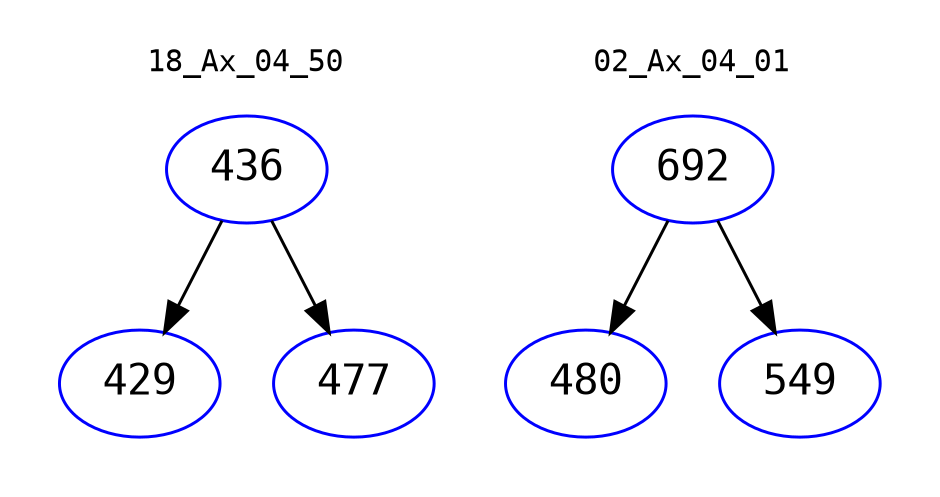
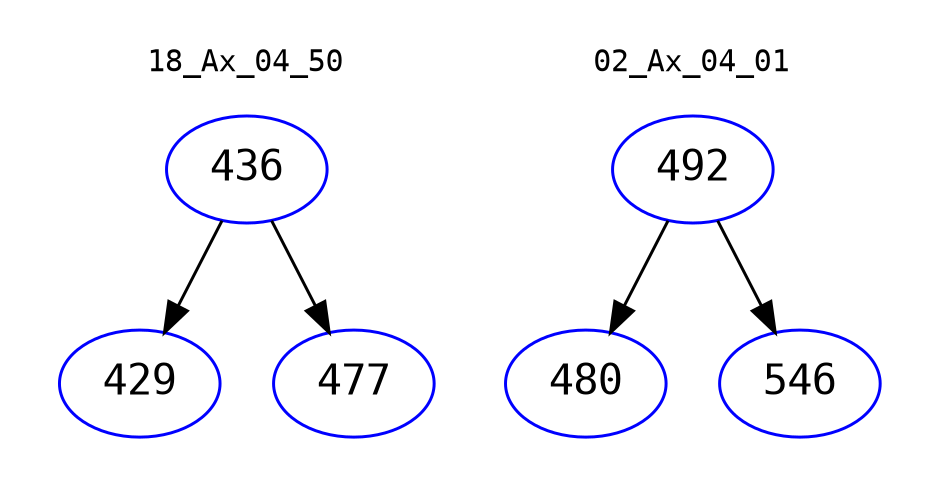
(693, 169) -> (693, 169)
(800, 384) -> (800, 384)
